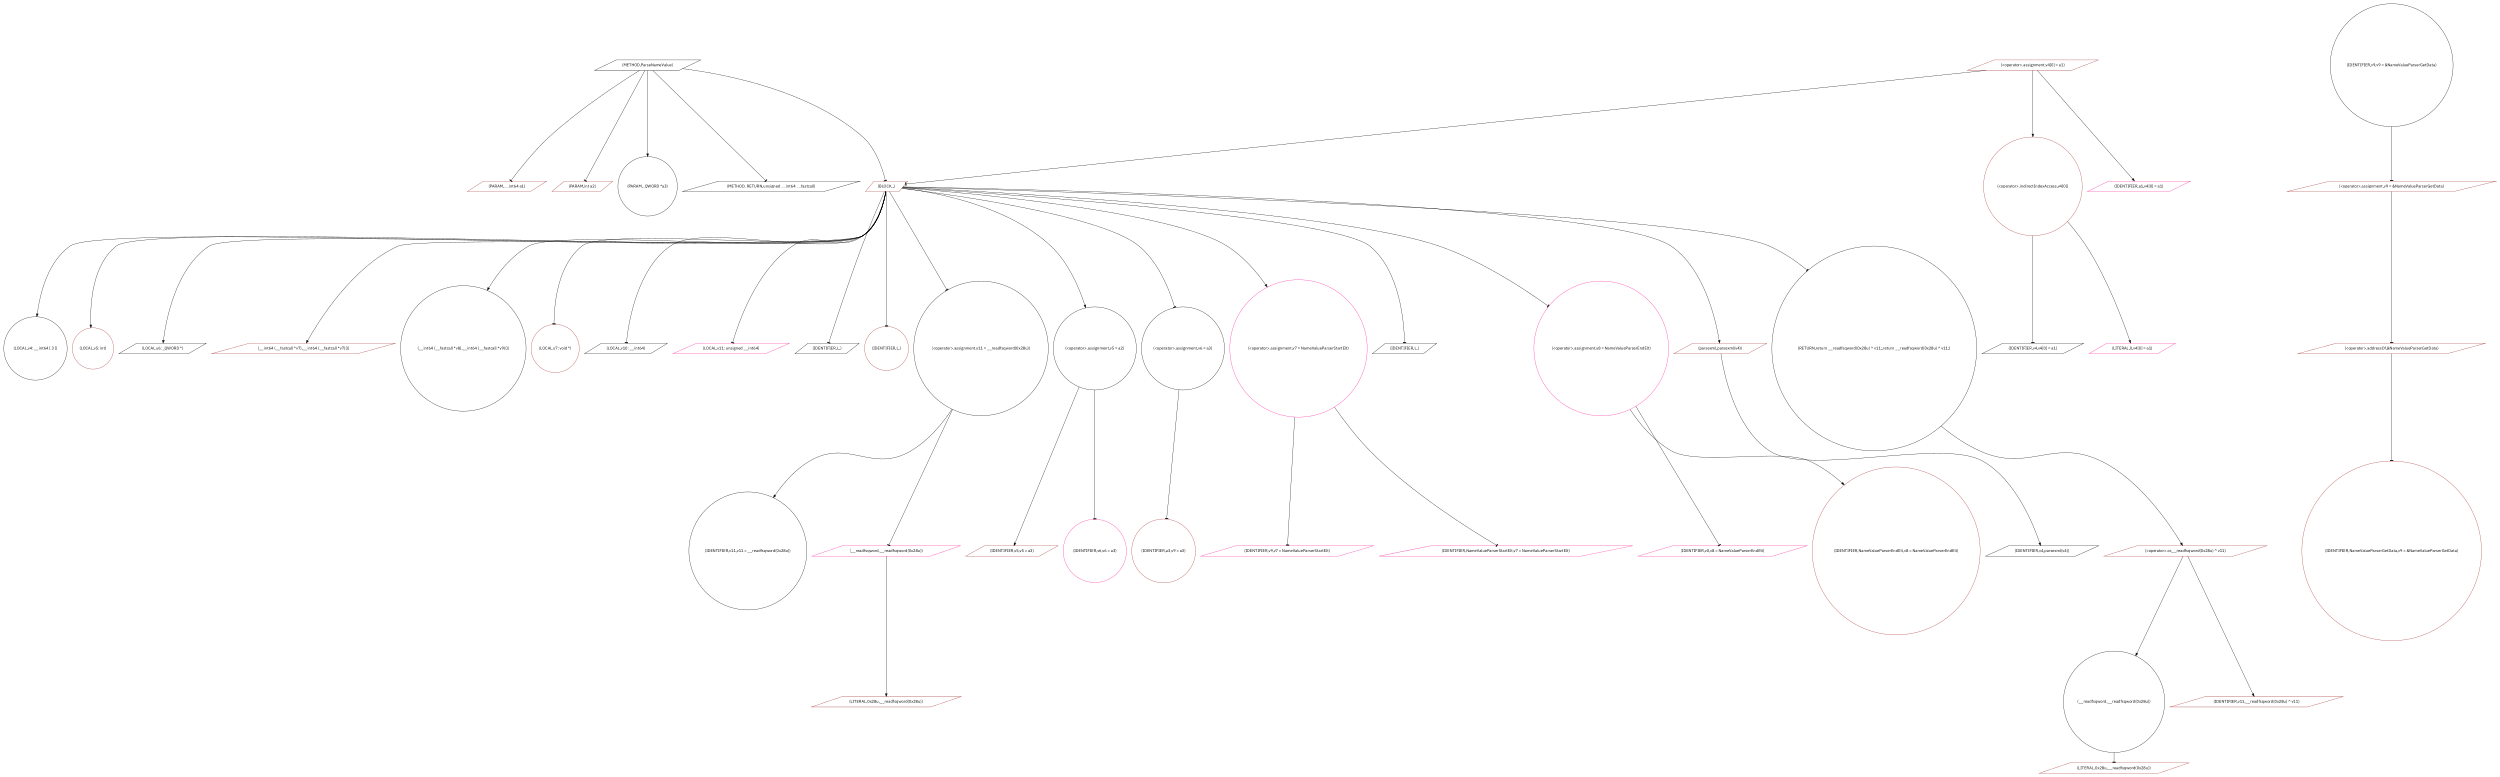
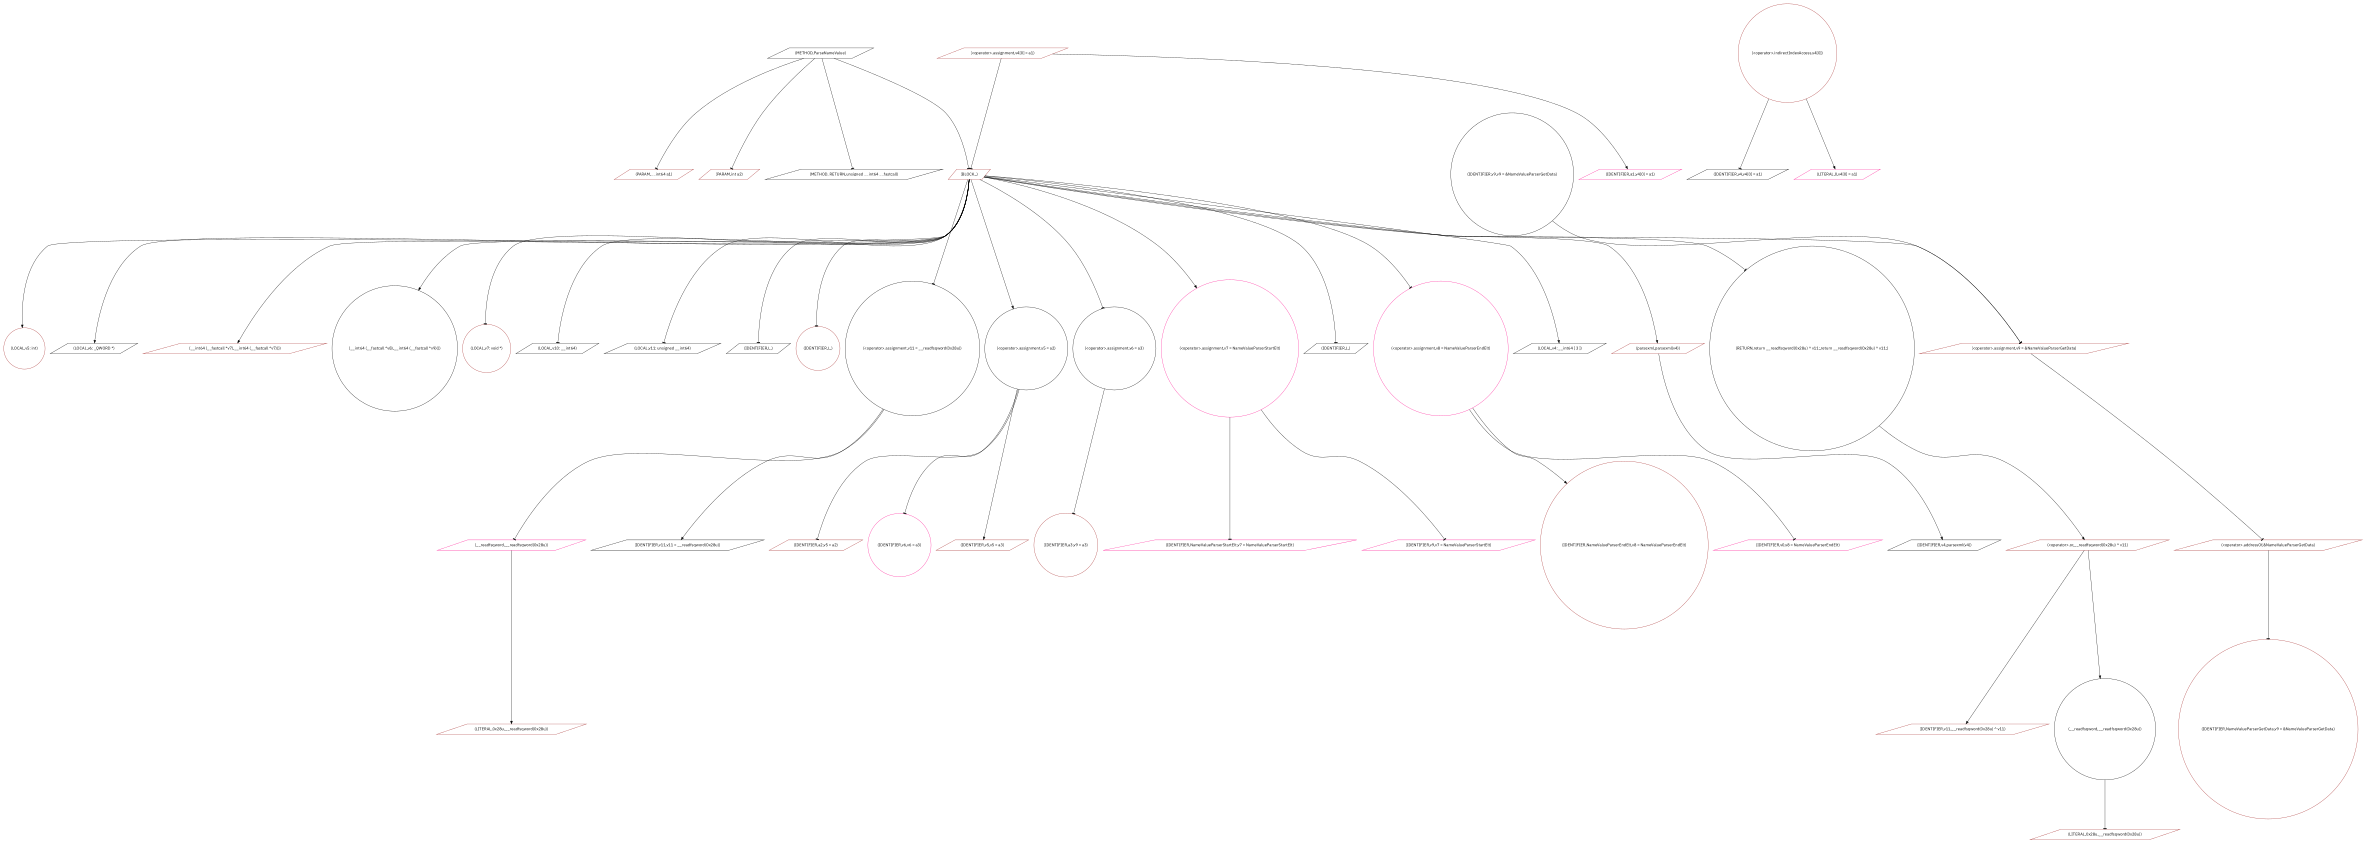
(2033, 102) -> none
(648, 186) -> none
none -> (1655, 238)
(35, 348) -> (1560, 348)
(731, 348) -> (663, 348)
none -> (816, 545)
(748, 551) -> (678, 545)
